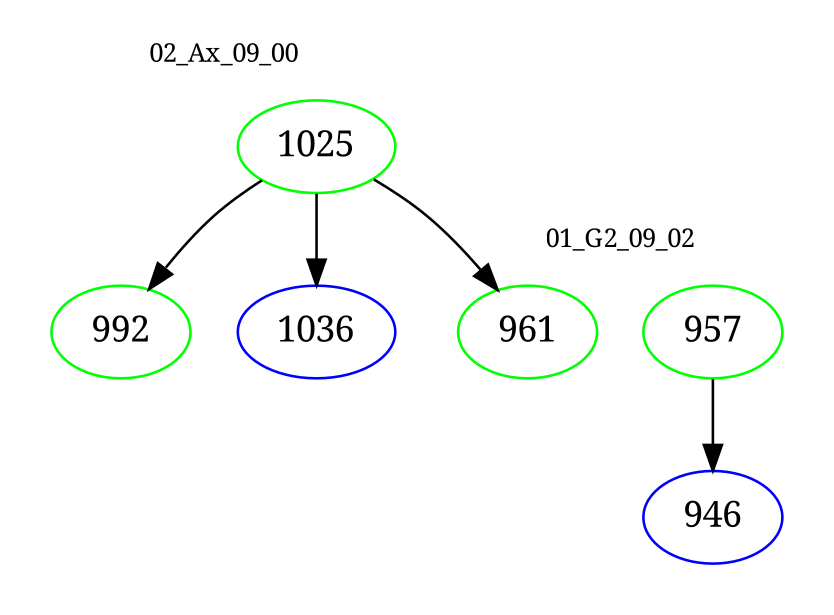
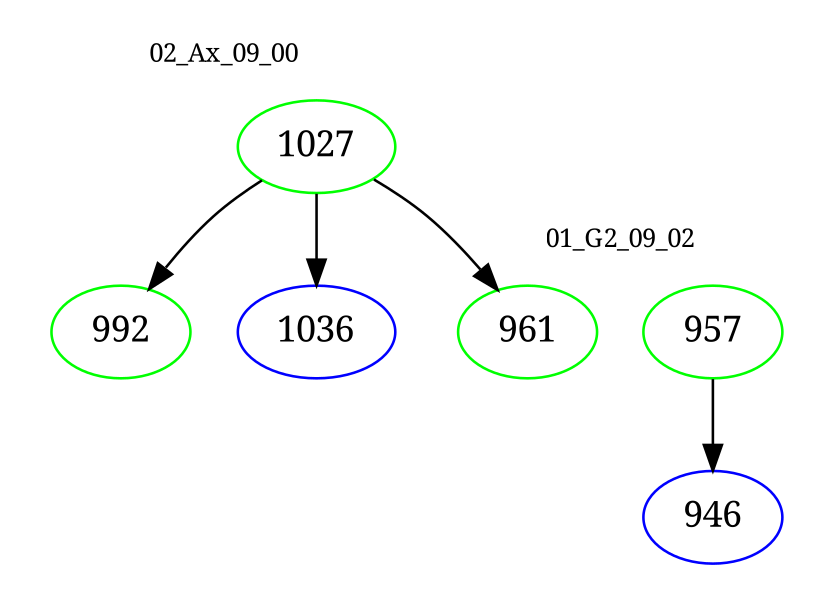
(317, 147) -> (317, 147)
